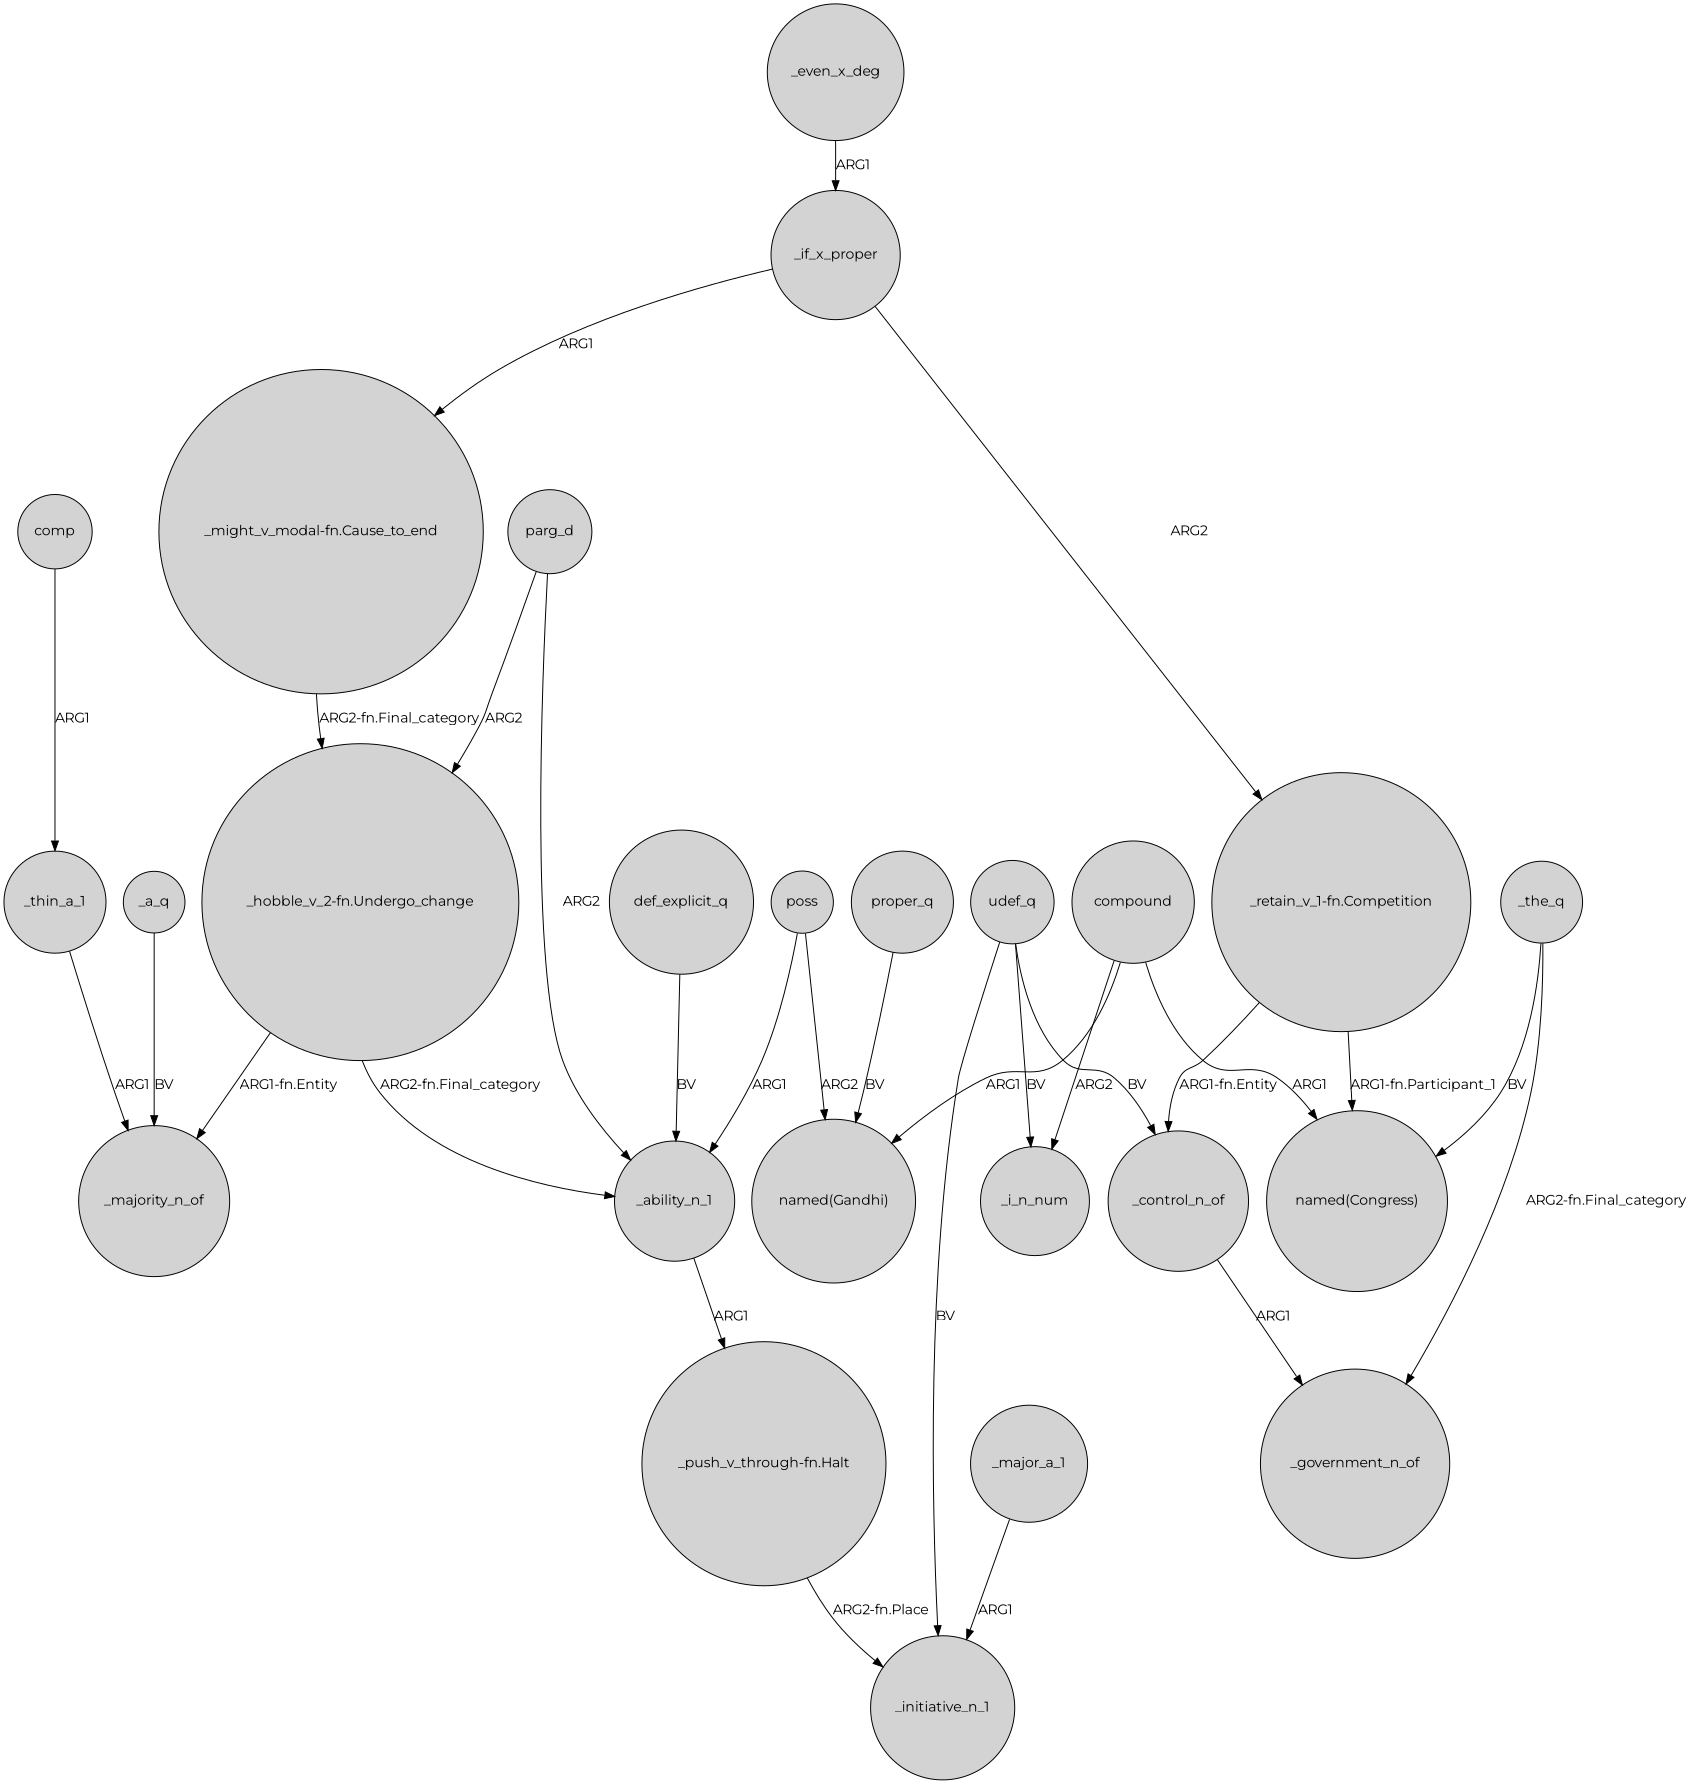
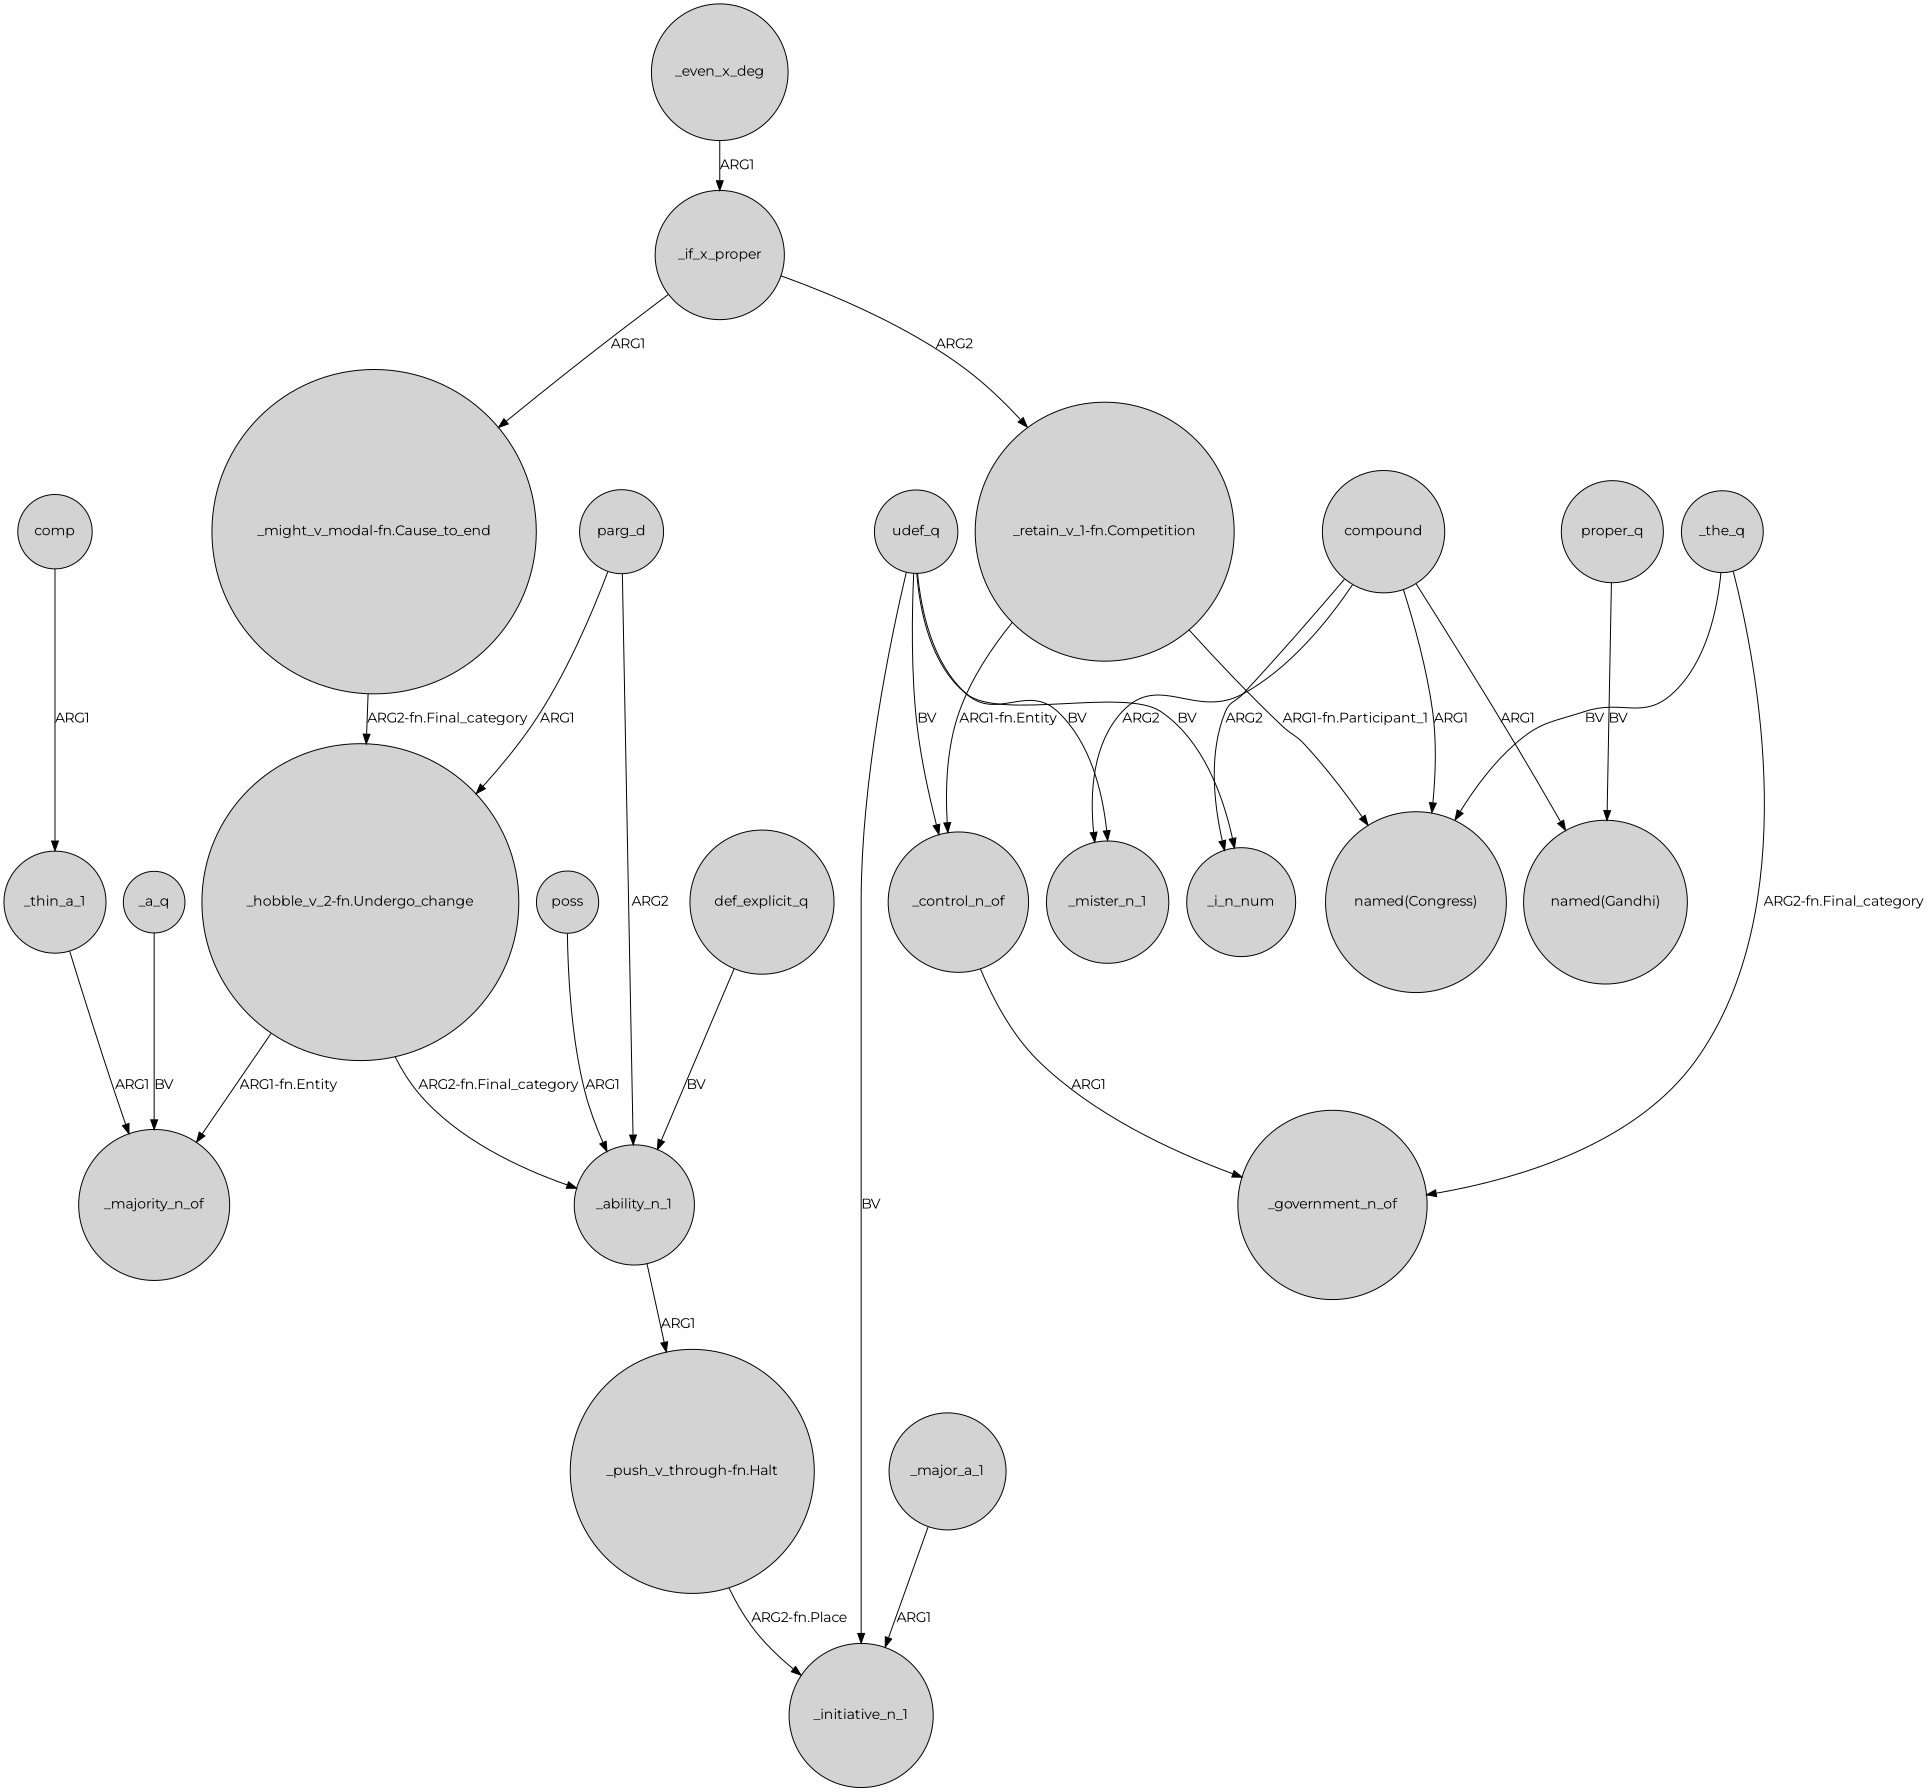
(504, 719) -> (558, 719)
none -> (1108, 902)
(815, 1022) -> none
